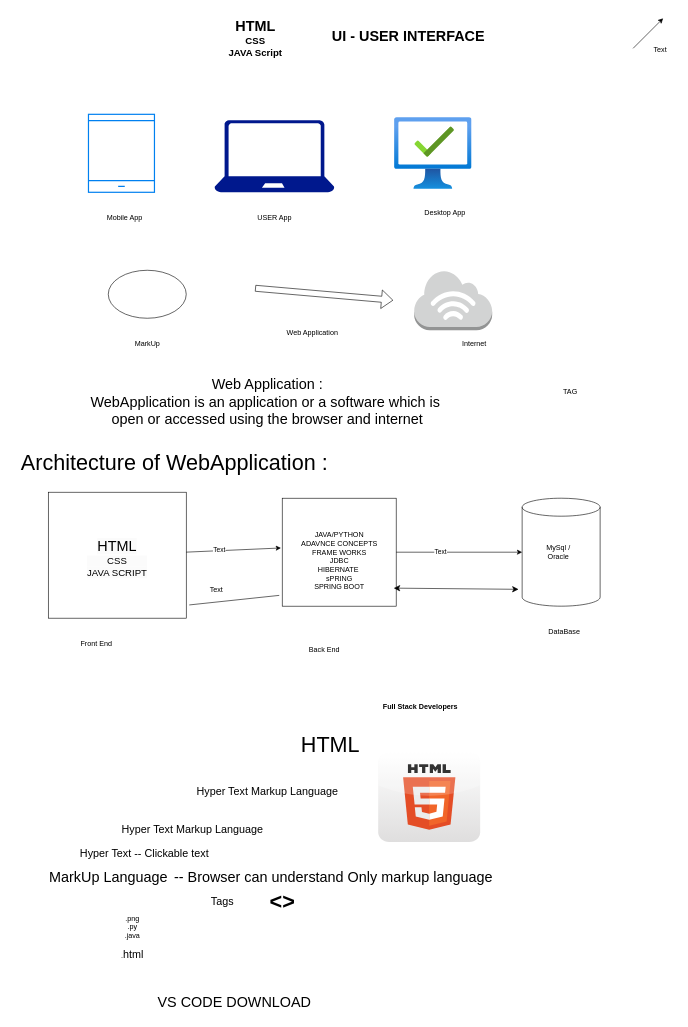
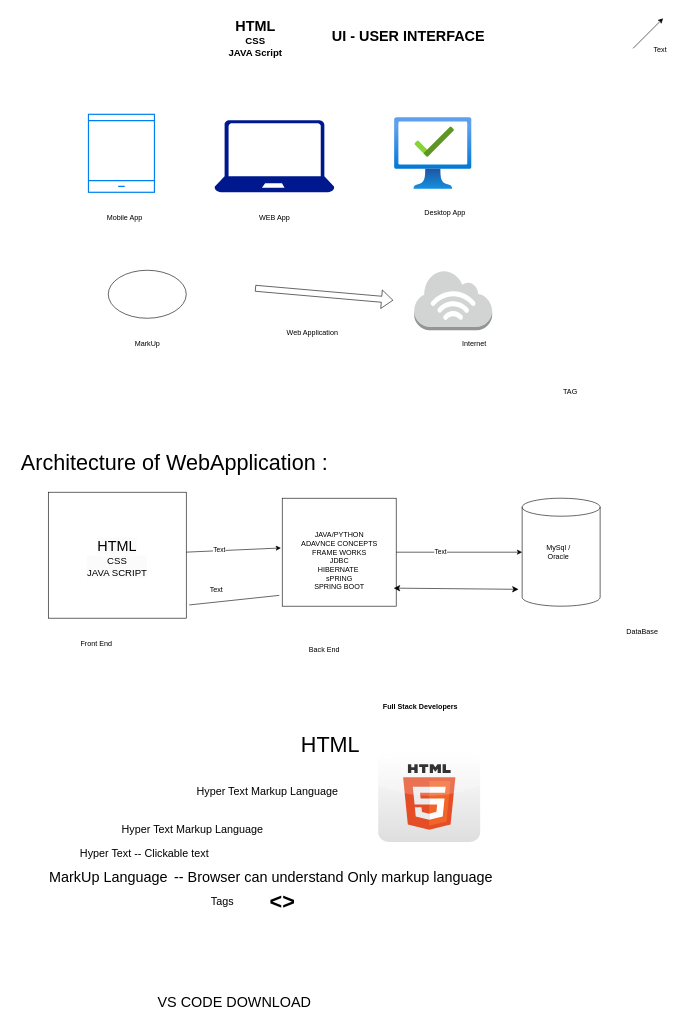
(275, 218) -> (275, 218)
(267, 402) -> none
(564, 632) -> (642, 632)
(132, 938) -> none
